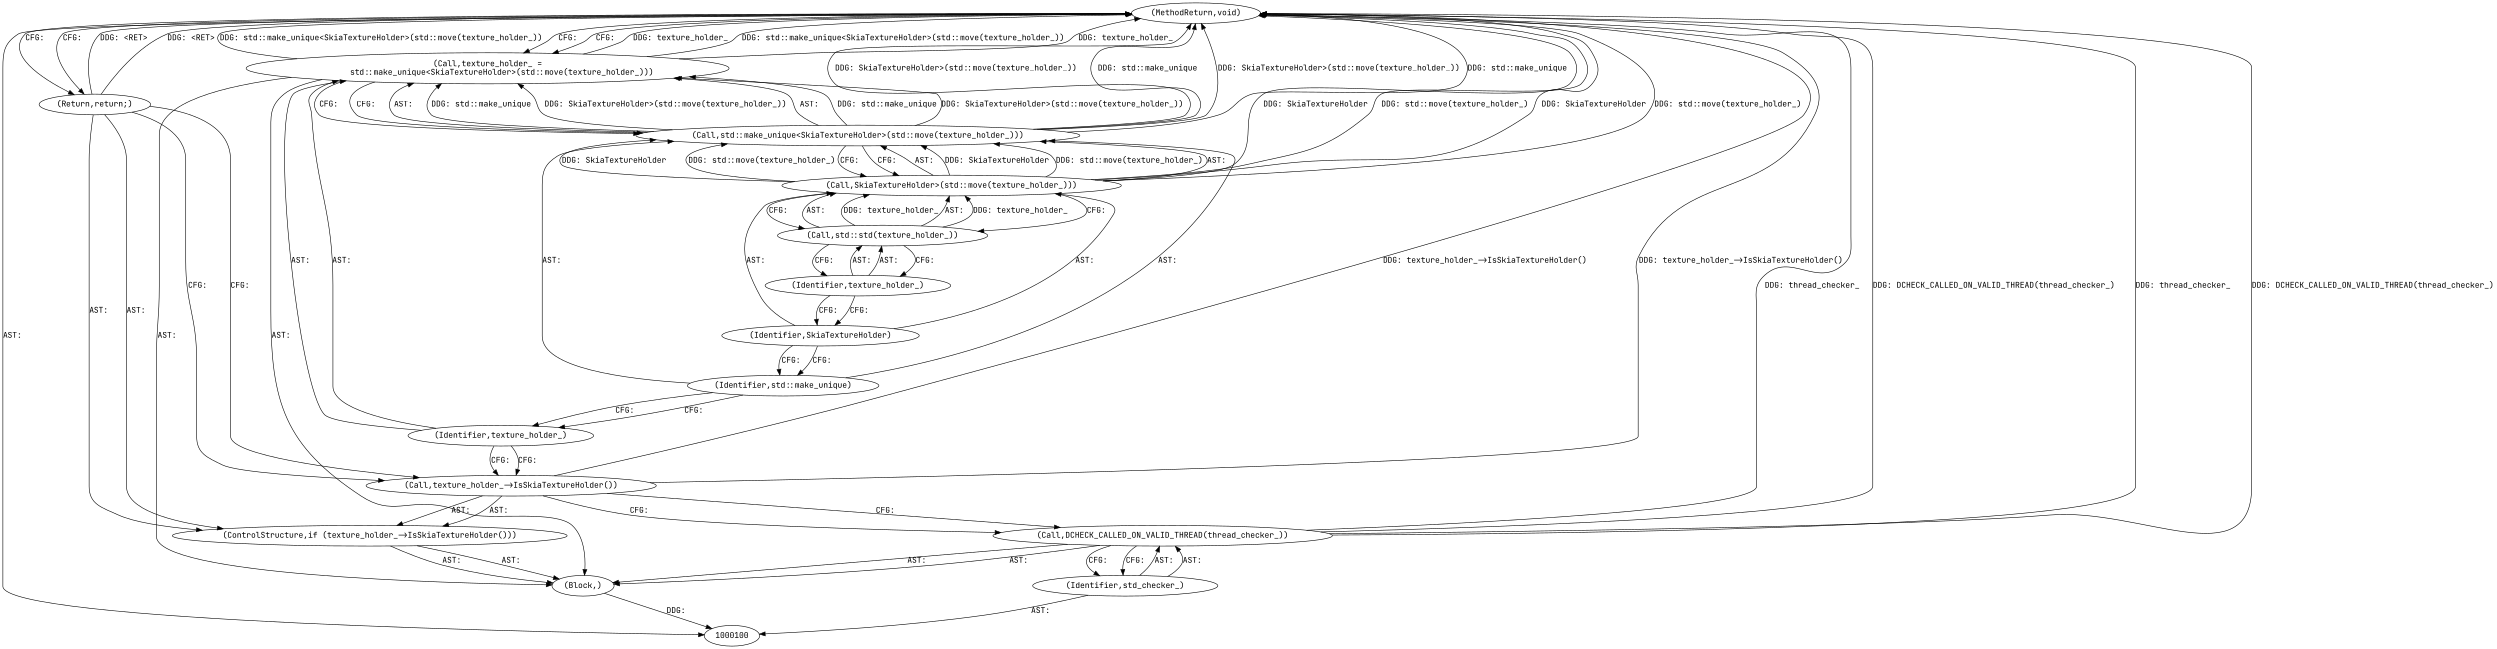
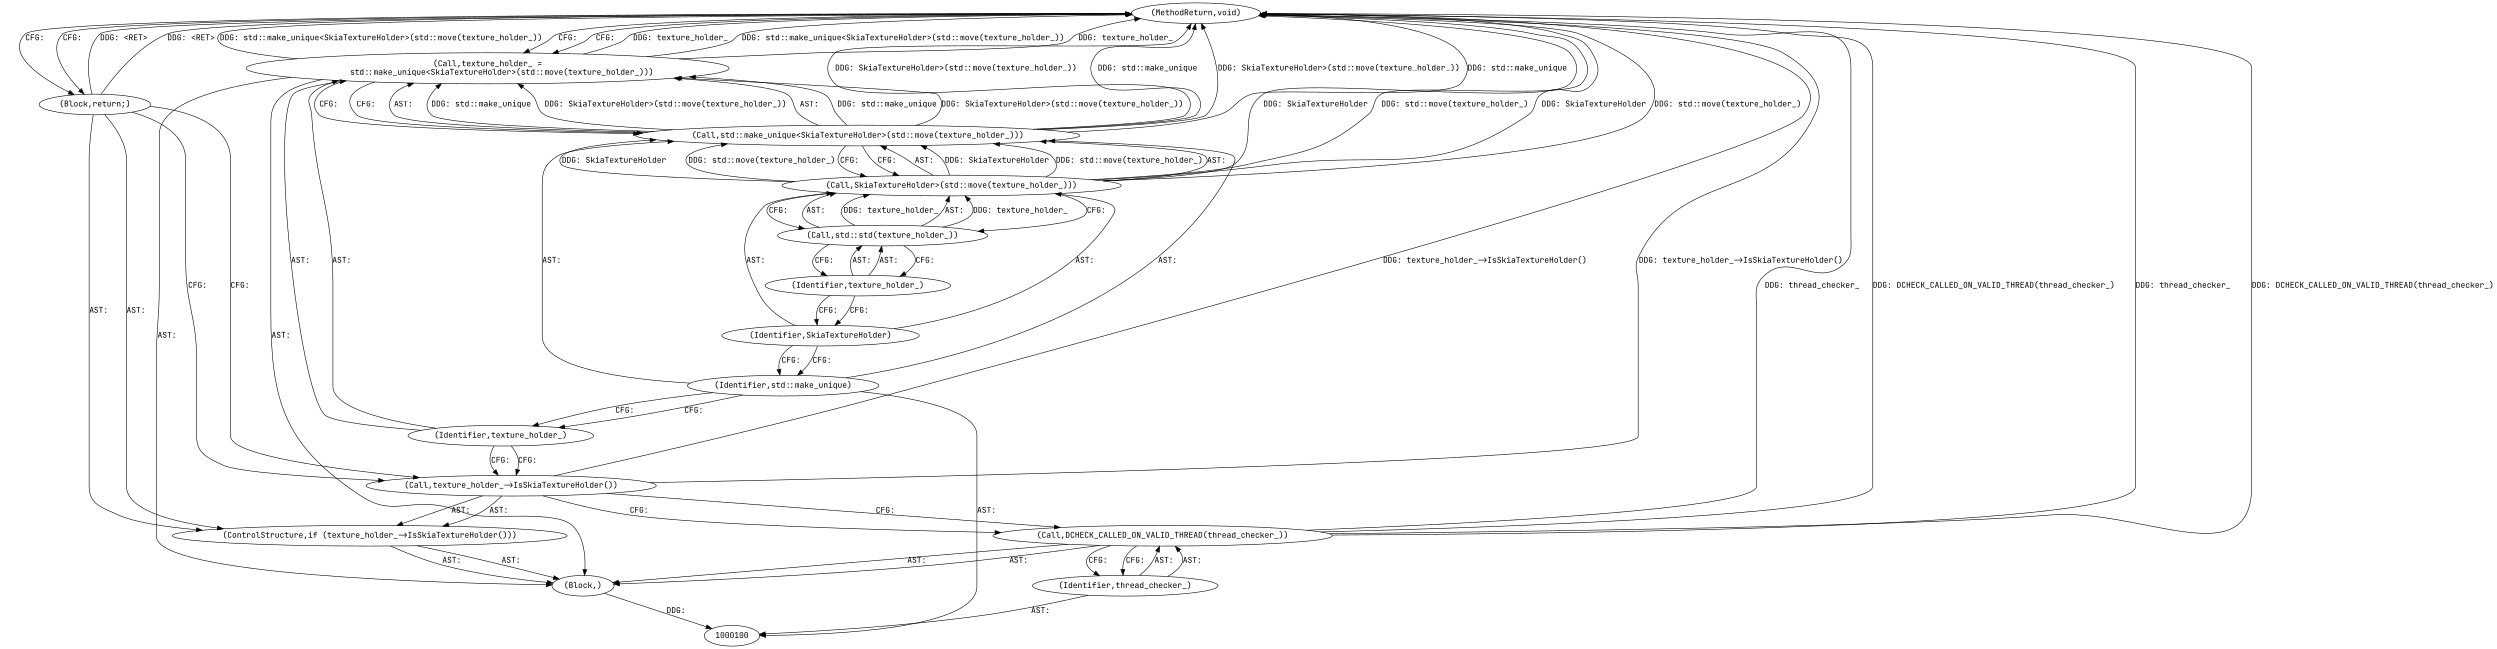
(3, 101) -> (977, 546)
(95, 104) -> (95, 104)
(1125, 586) -> (1125, 586)
